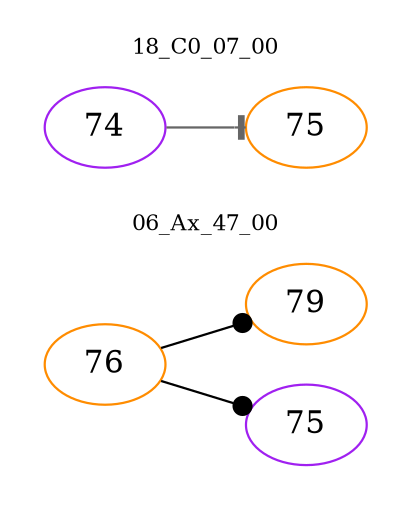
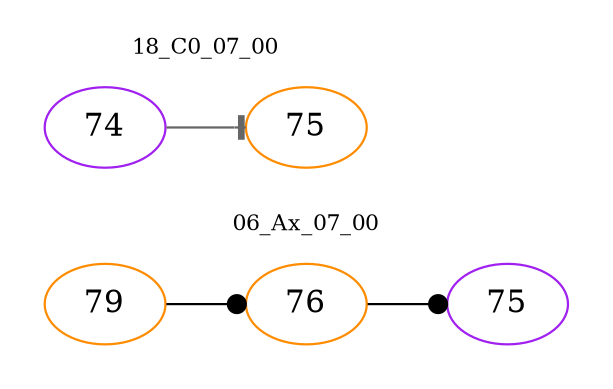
(206, 225) -> (306, 225)
(197, 337) -> (197, 304)
